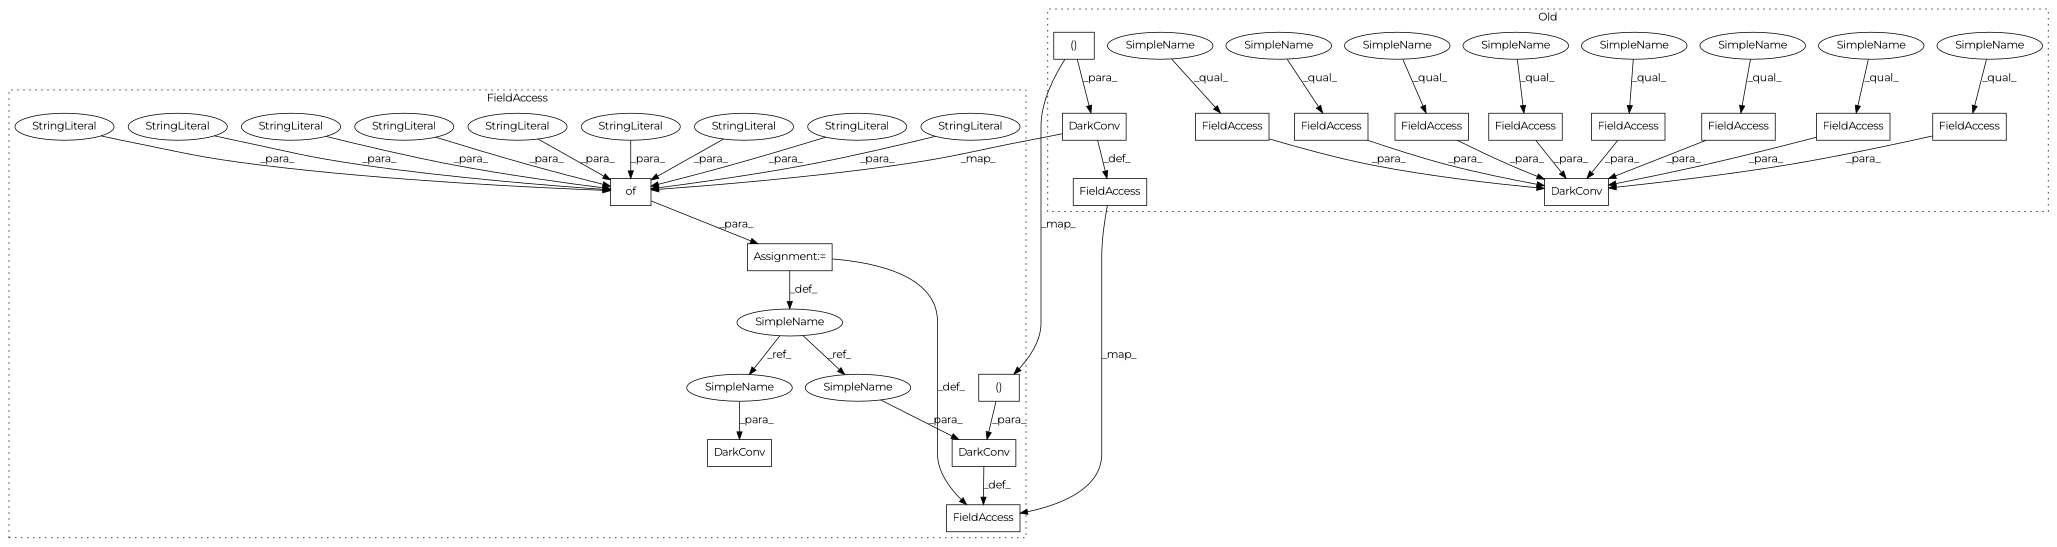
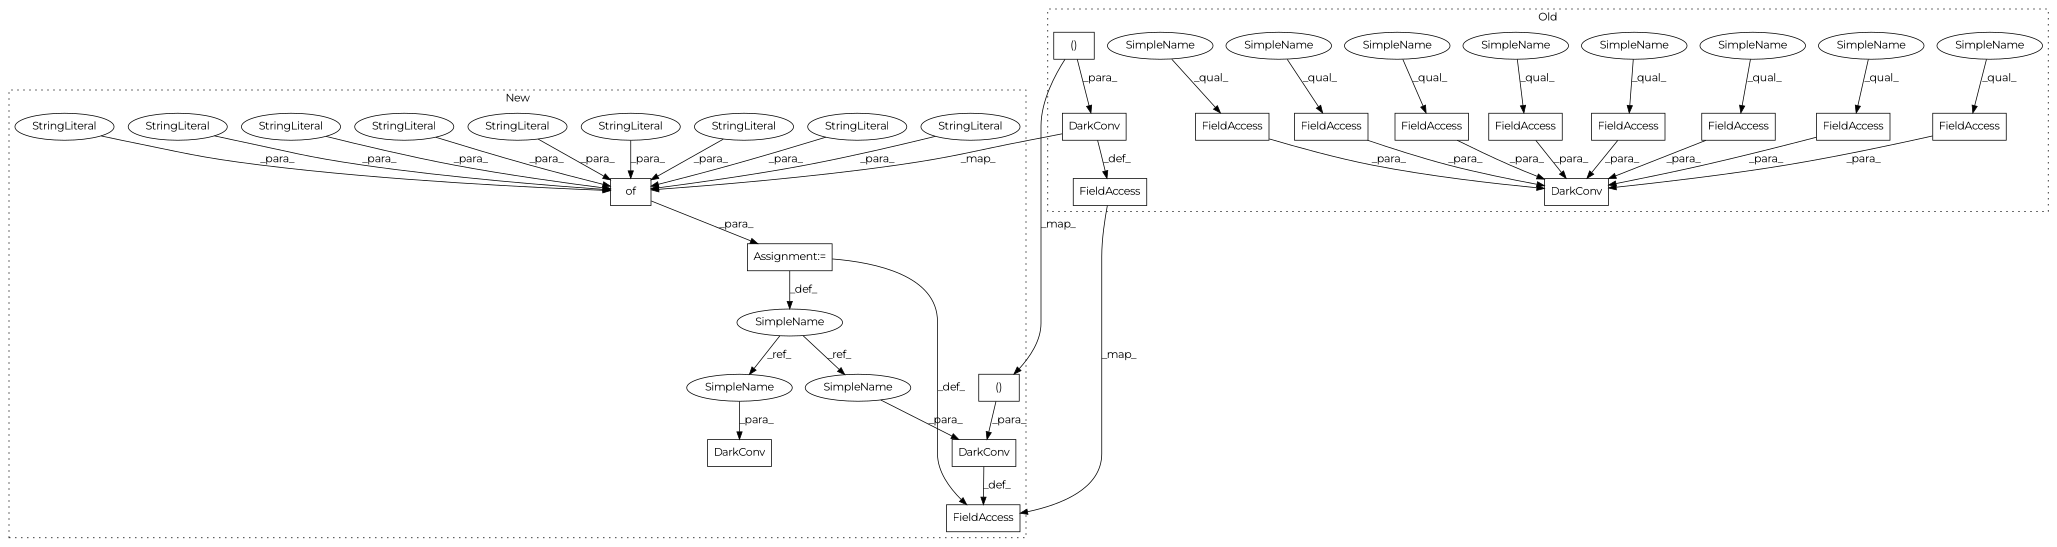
(518, 99) -> (518, 99)
